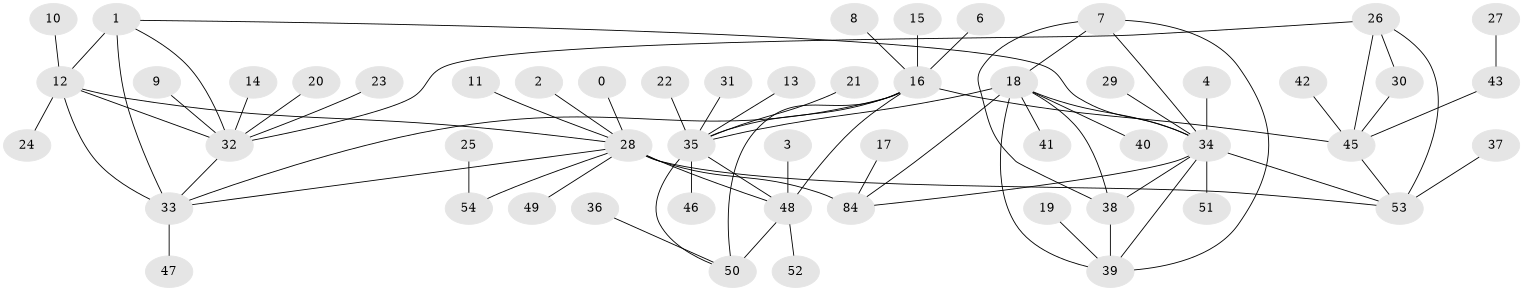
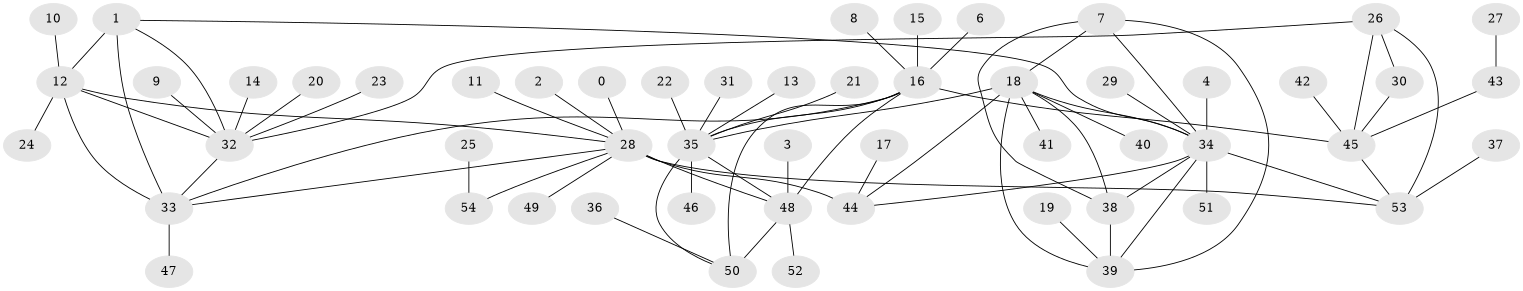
(851, 209) -> (851, 209)
